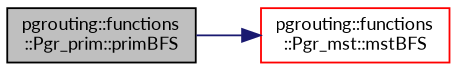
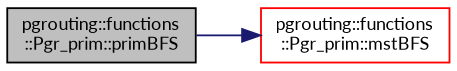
(355, 35) -> (355, 35)
